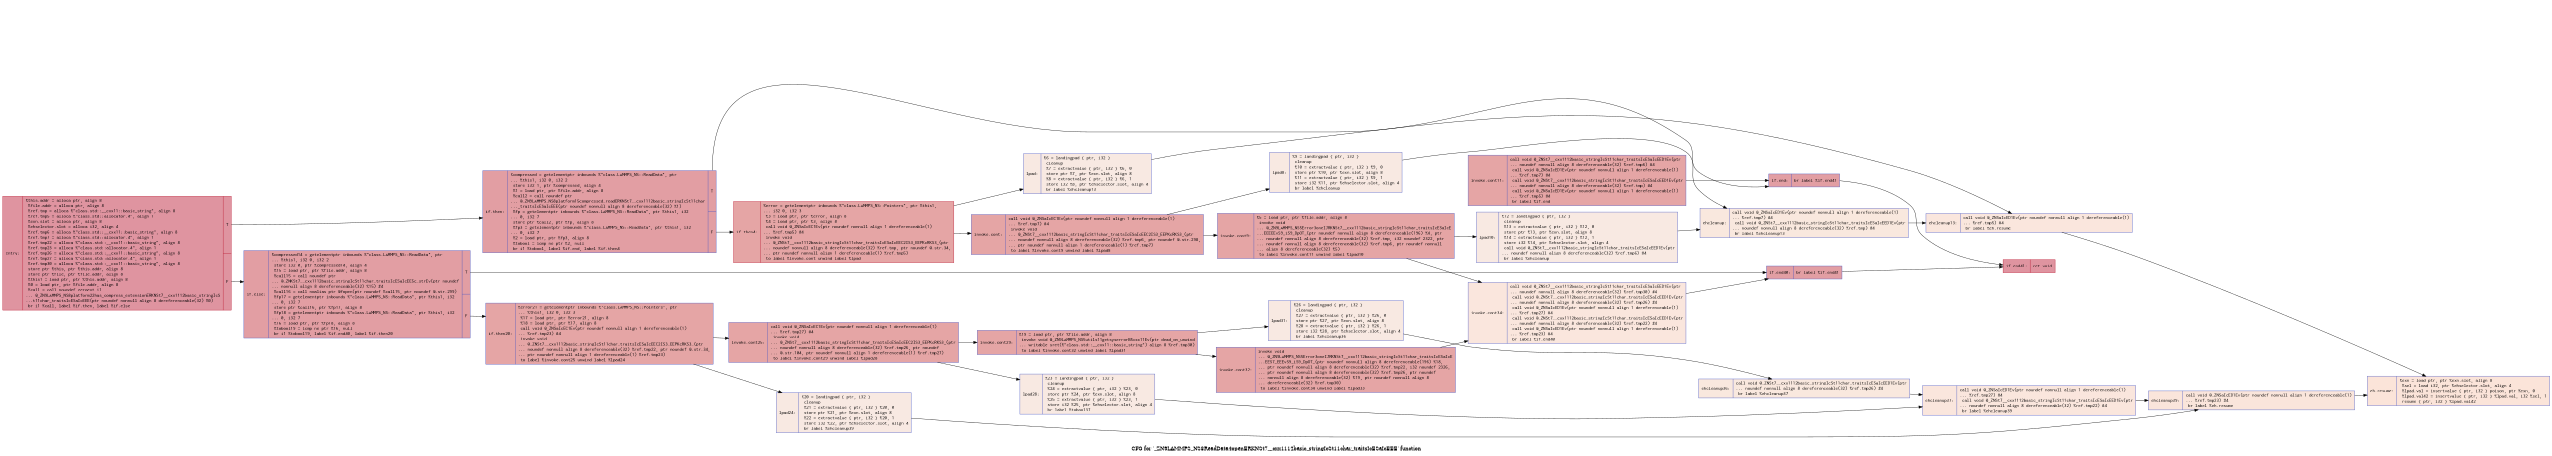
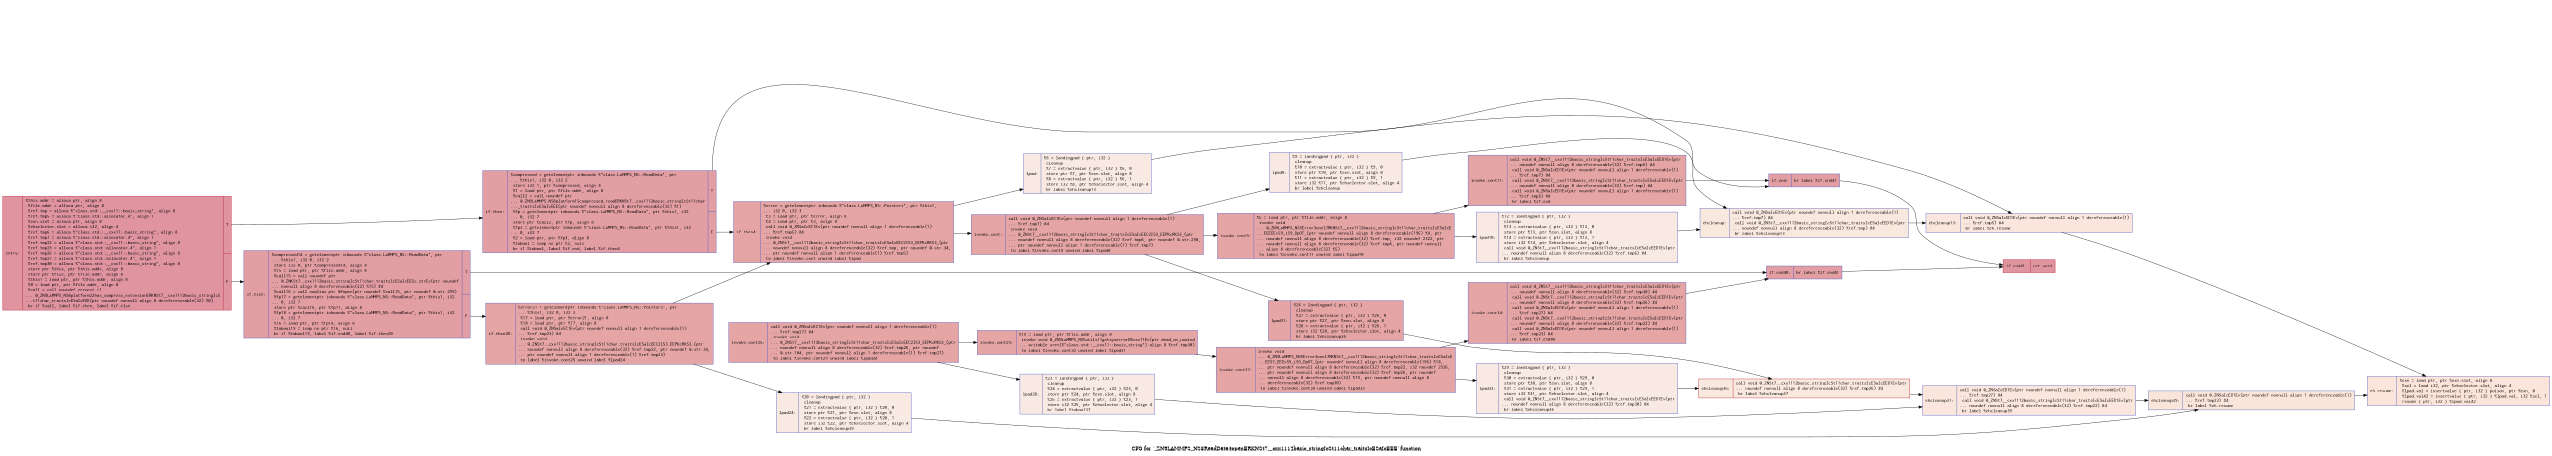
(844, 232) -> (844, 232)
(1442, 270) -> (1449, 210)
(1577, 313) -> (1577, 313)
(1336, 321) -> (1336, 321)
(1231, 330) -> (1210, 277)
(719, 338) -> (720, 284)
none -> (1577, 388)
(1804, 388) -> (1804, 388)
